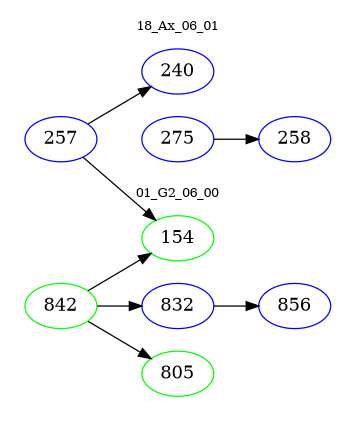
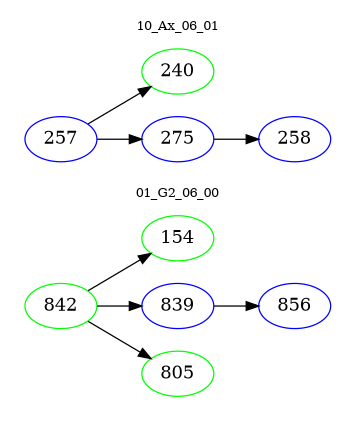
(178, 27) -> (178, 27)
(178, 71) -> (178, 71)
(121, 190) -> (113, 139)
(178, 306) -> (178, 306)
